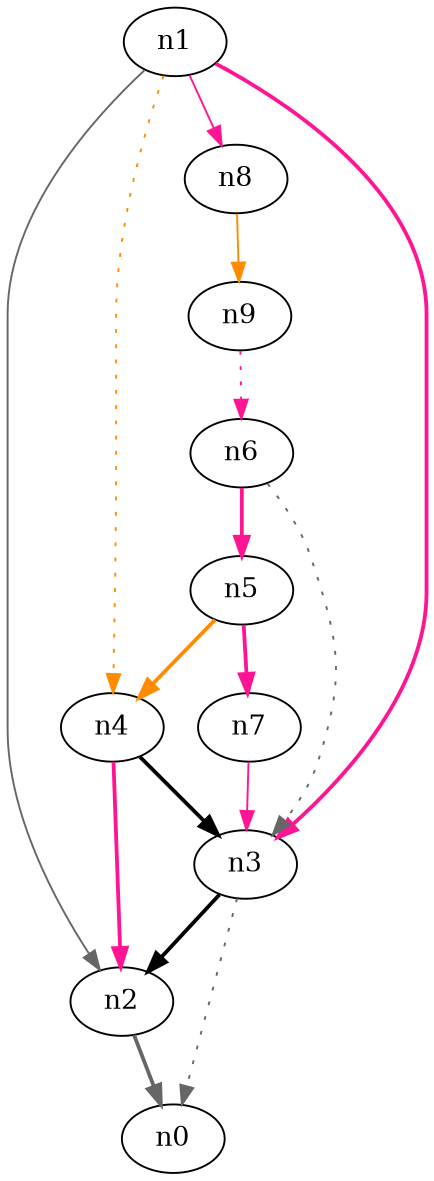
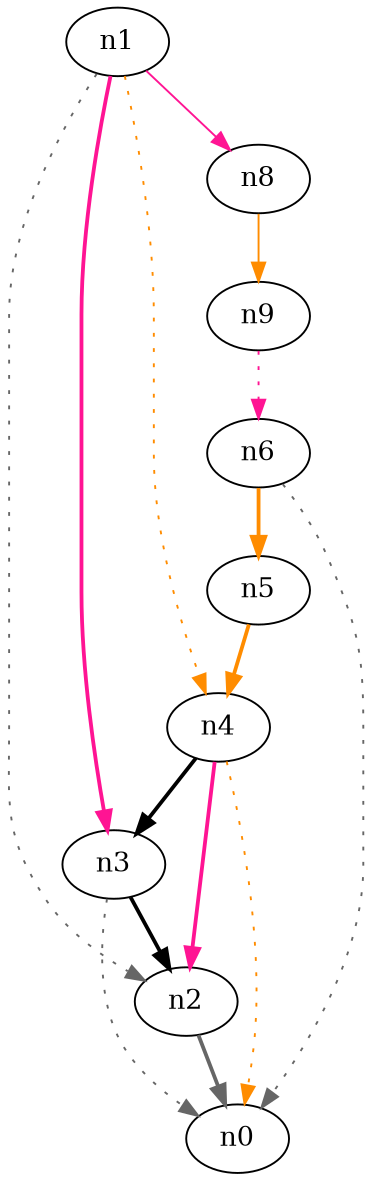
(8, 499) -> (9, 536)
(242, 512) -> (259, 512)
(335, 650) -> (363, 790)
(249, 727) -> none
none -> (253, 923)
